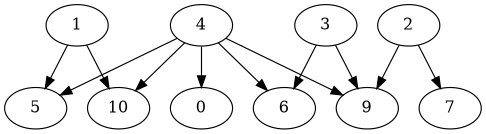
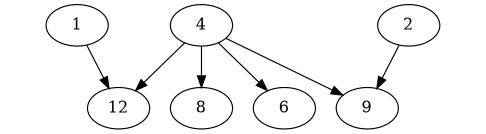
(326, 25) -> none
(36, 108) -> none
(119, 108) -> (119, 108)
(201, 108) -> (201, 108)
(450, 108) -> none
